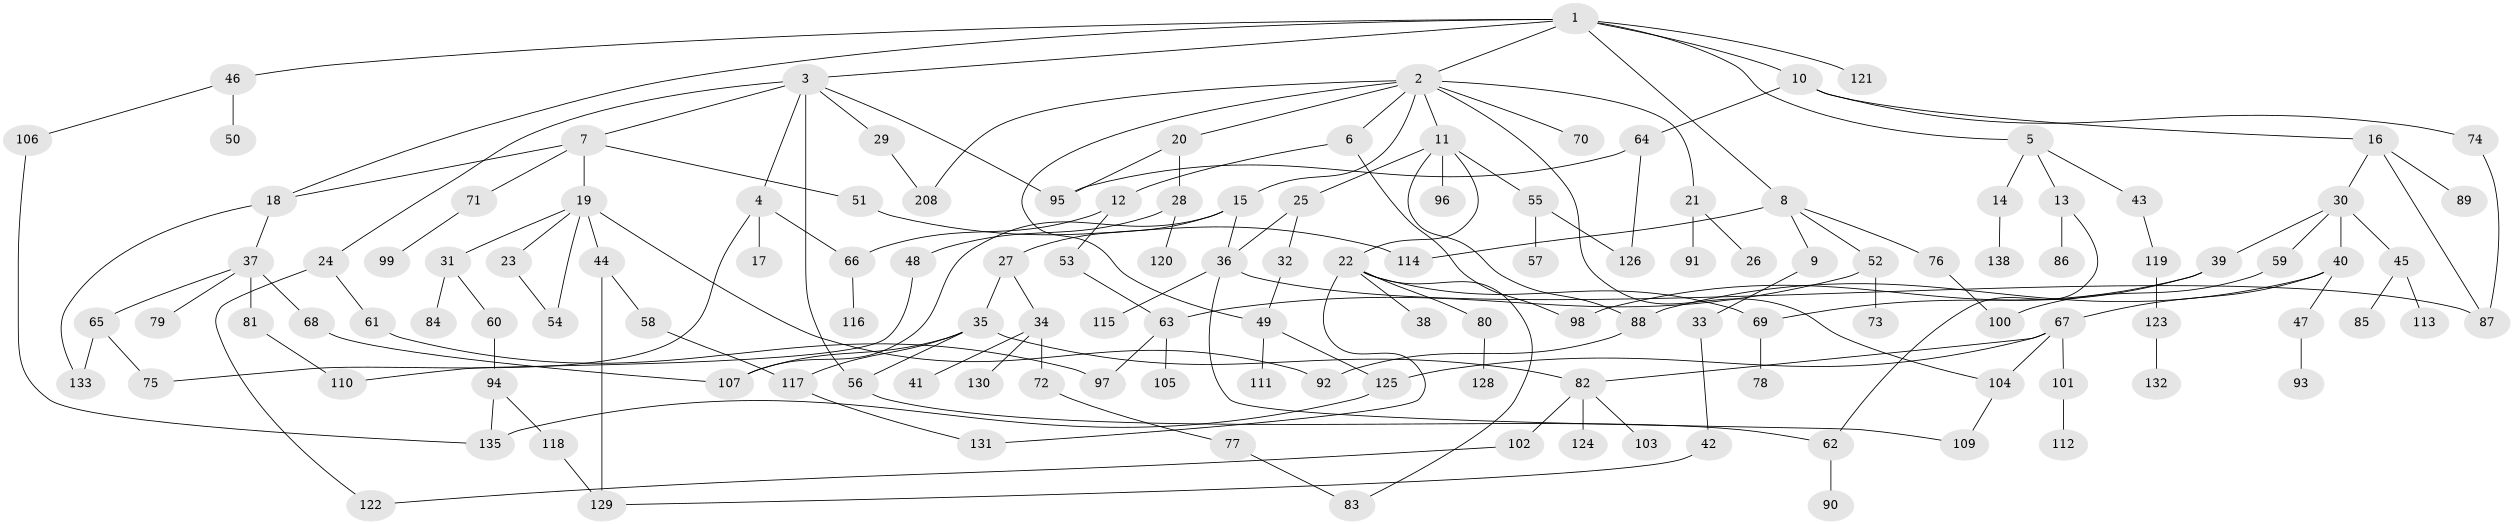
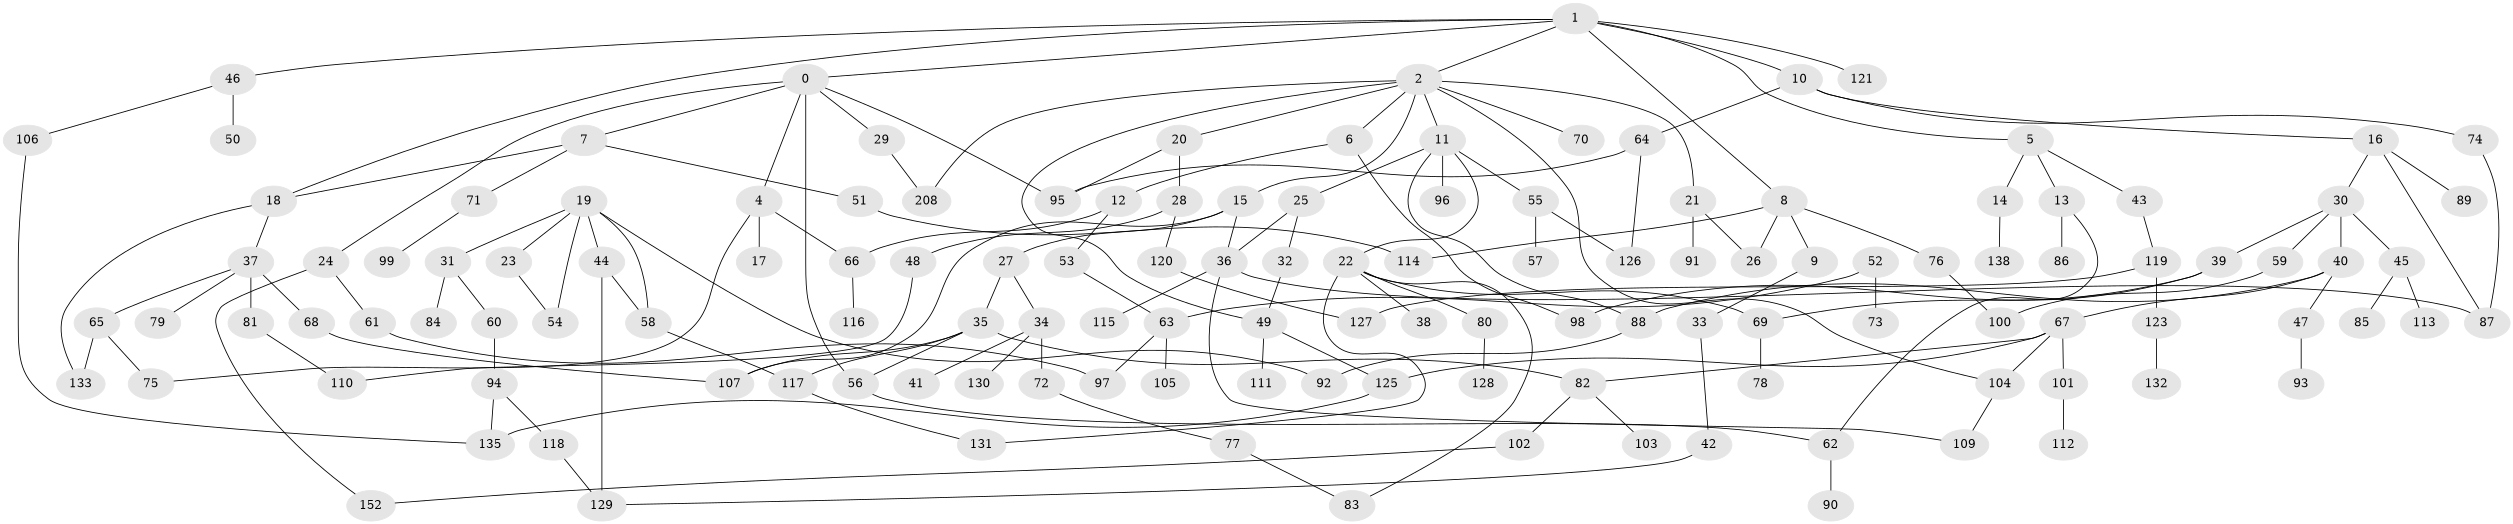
(806, 80) -> (806, 80)
(584, 171) -> (636, 254)
(1830, 232) -> (1769, 232)
none -> (1361, 323)
(1583, 445) -> none
(371, 506) -> (371, 506)
